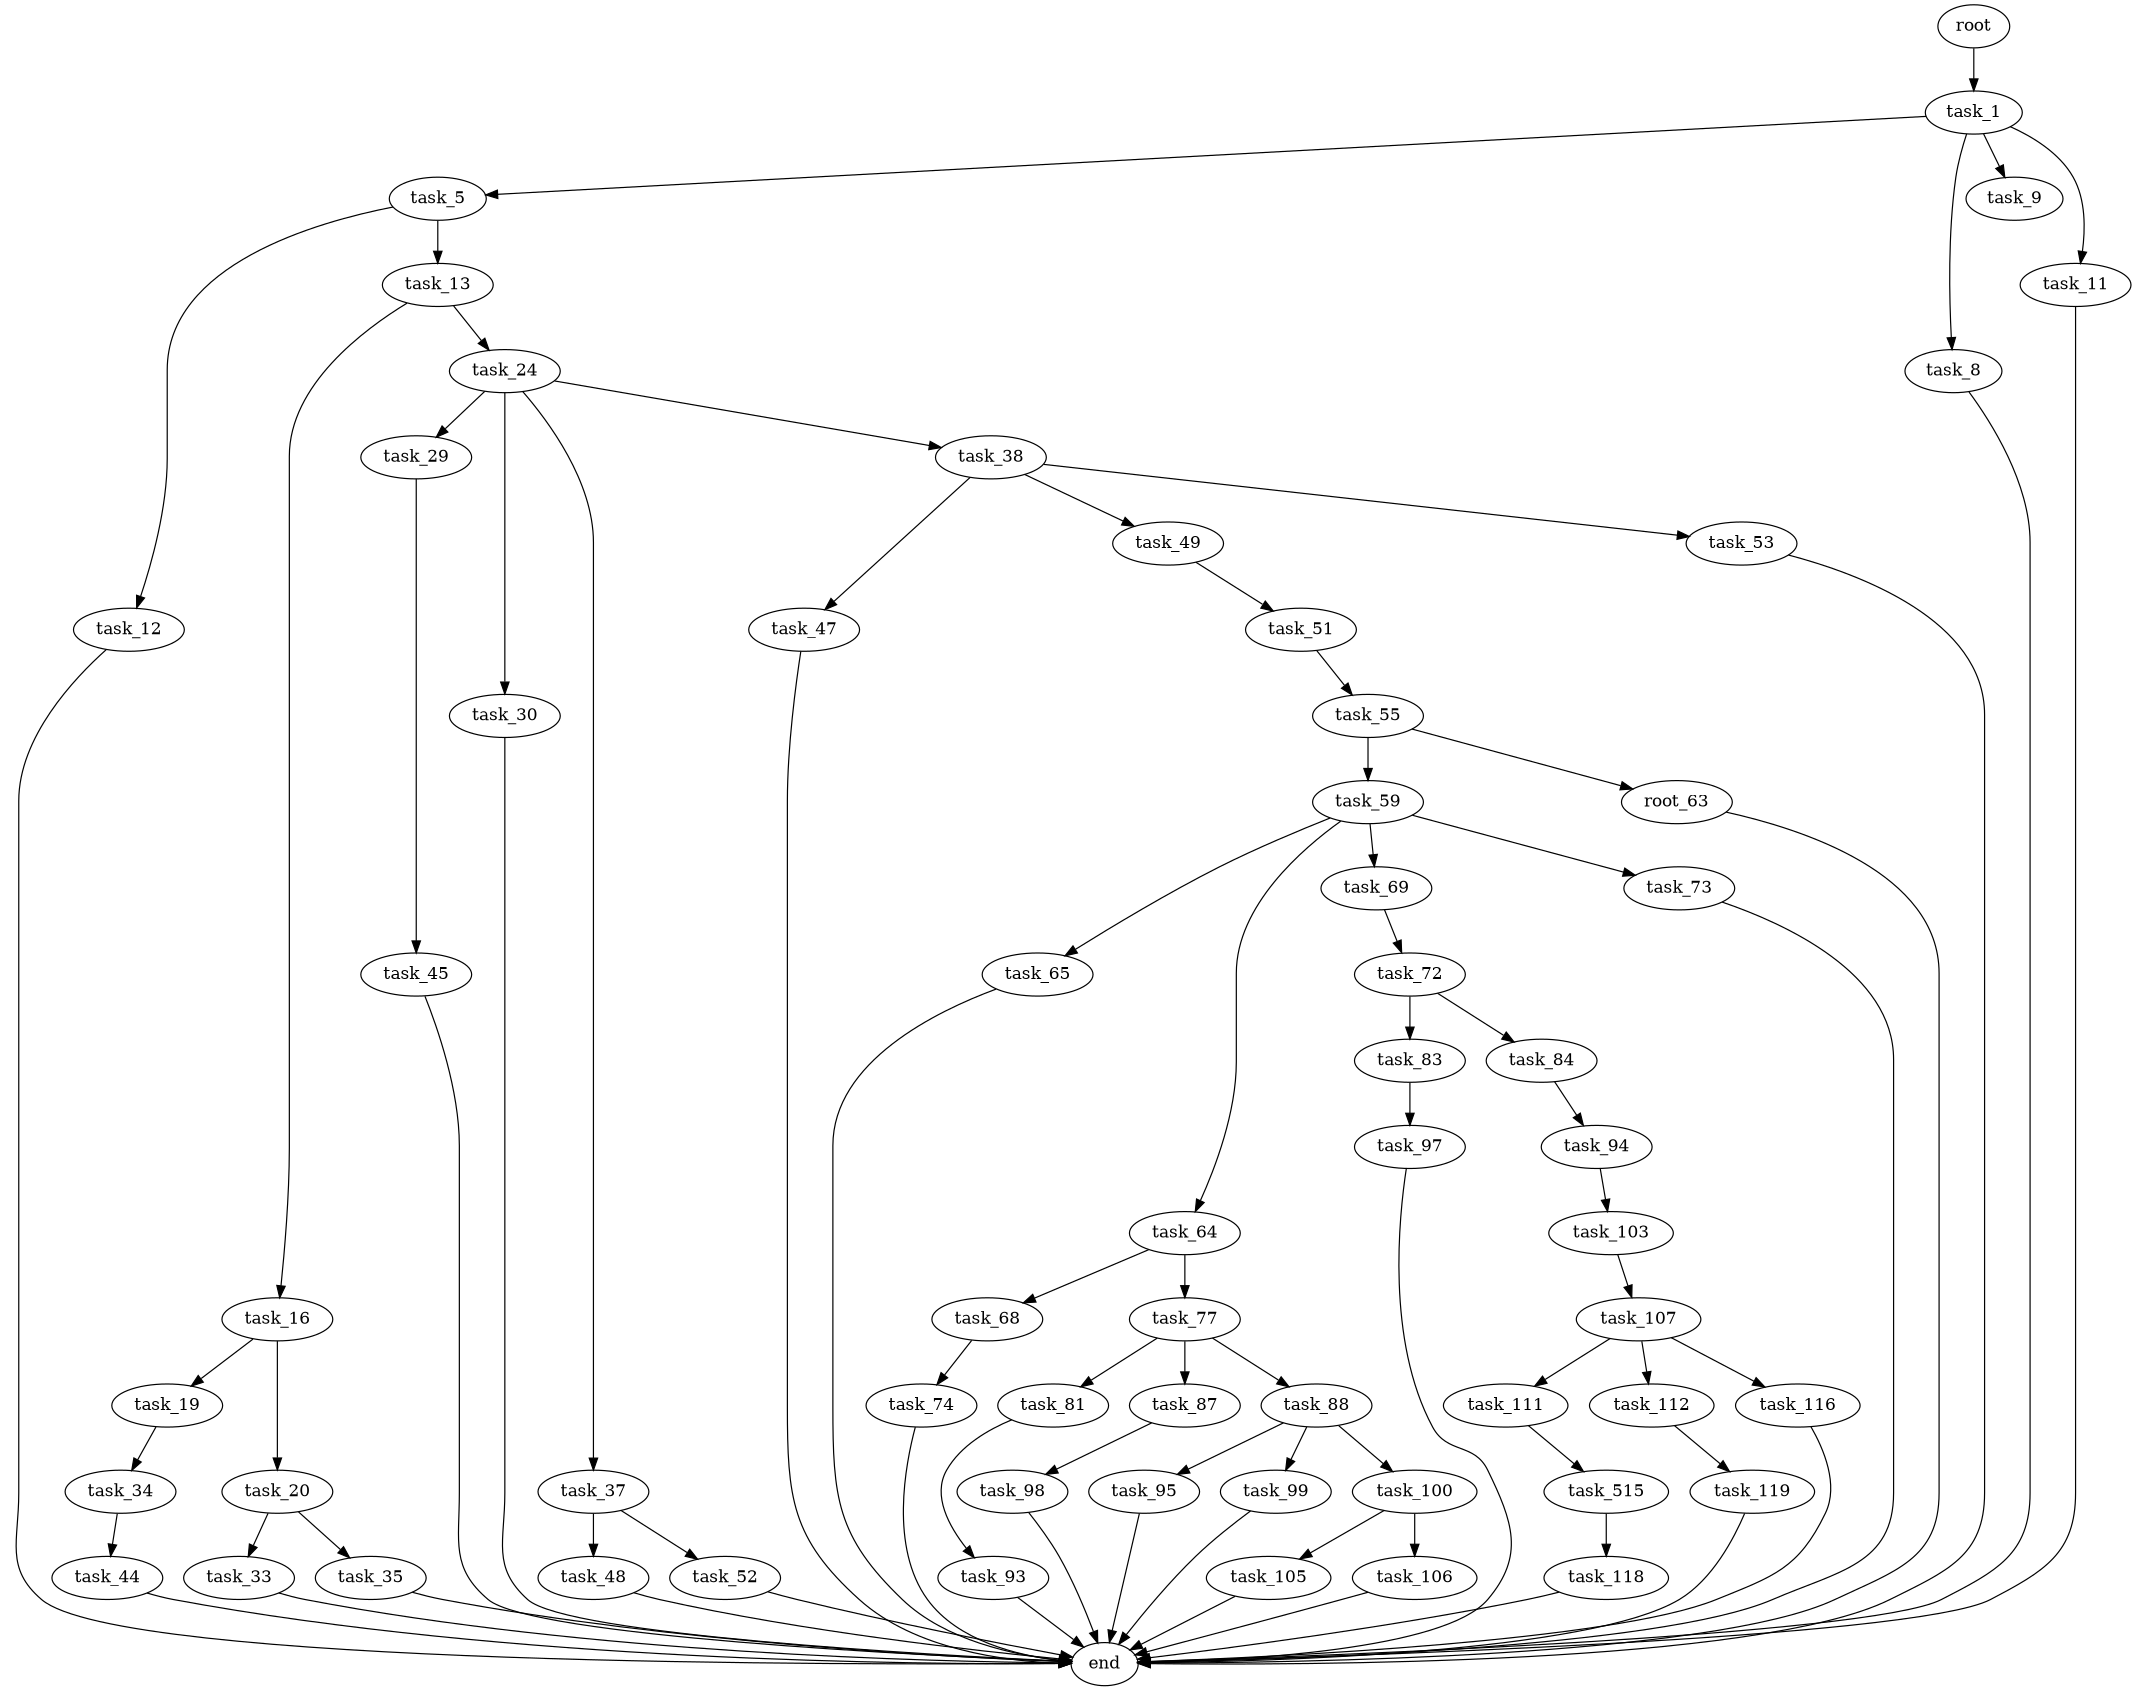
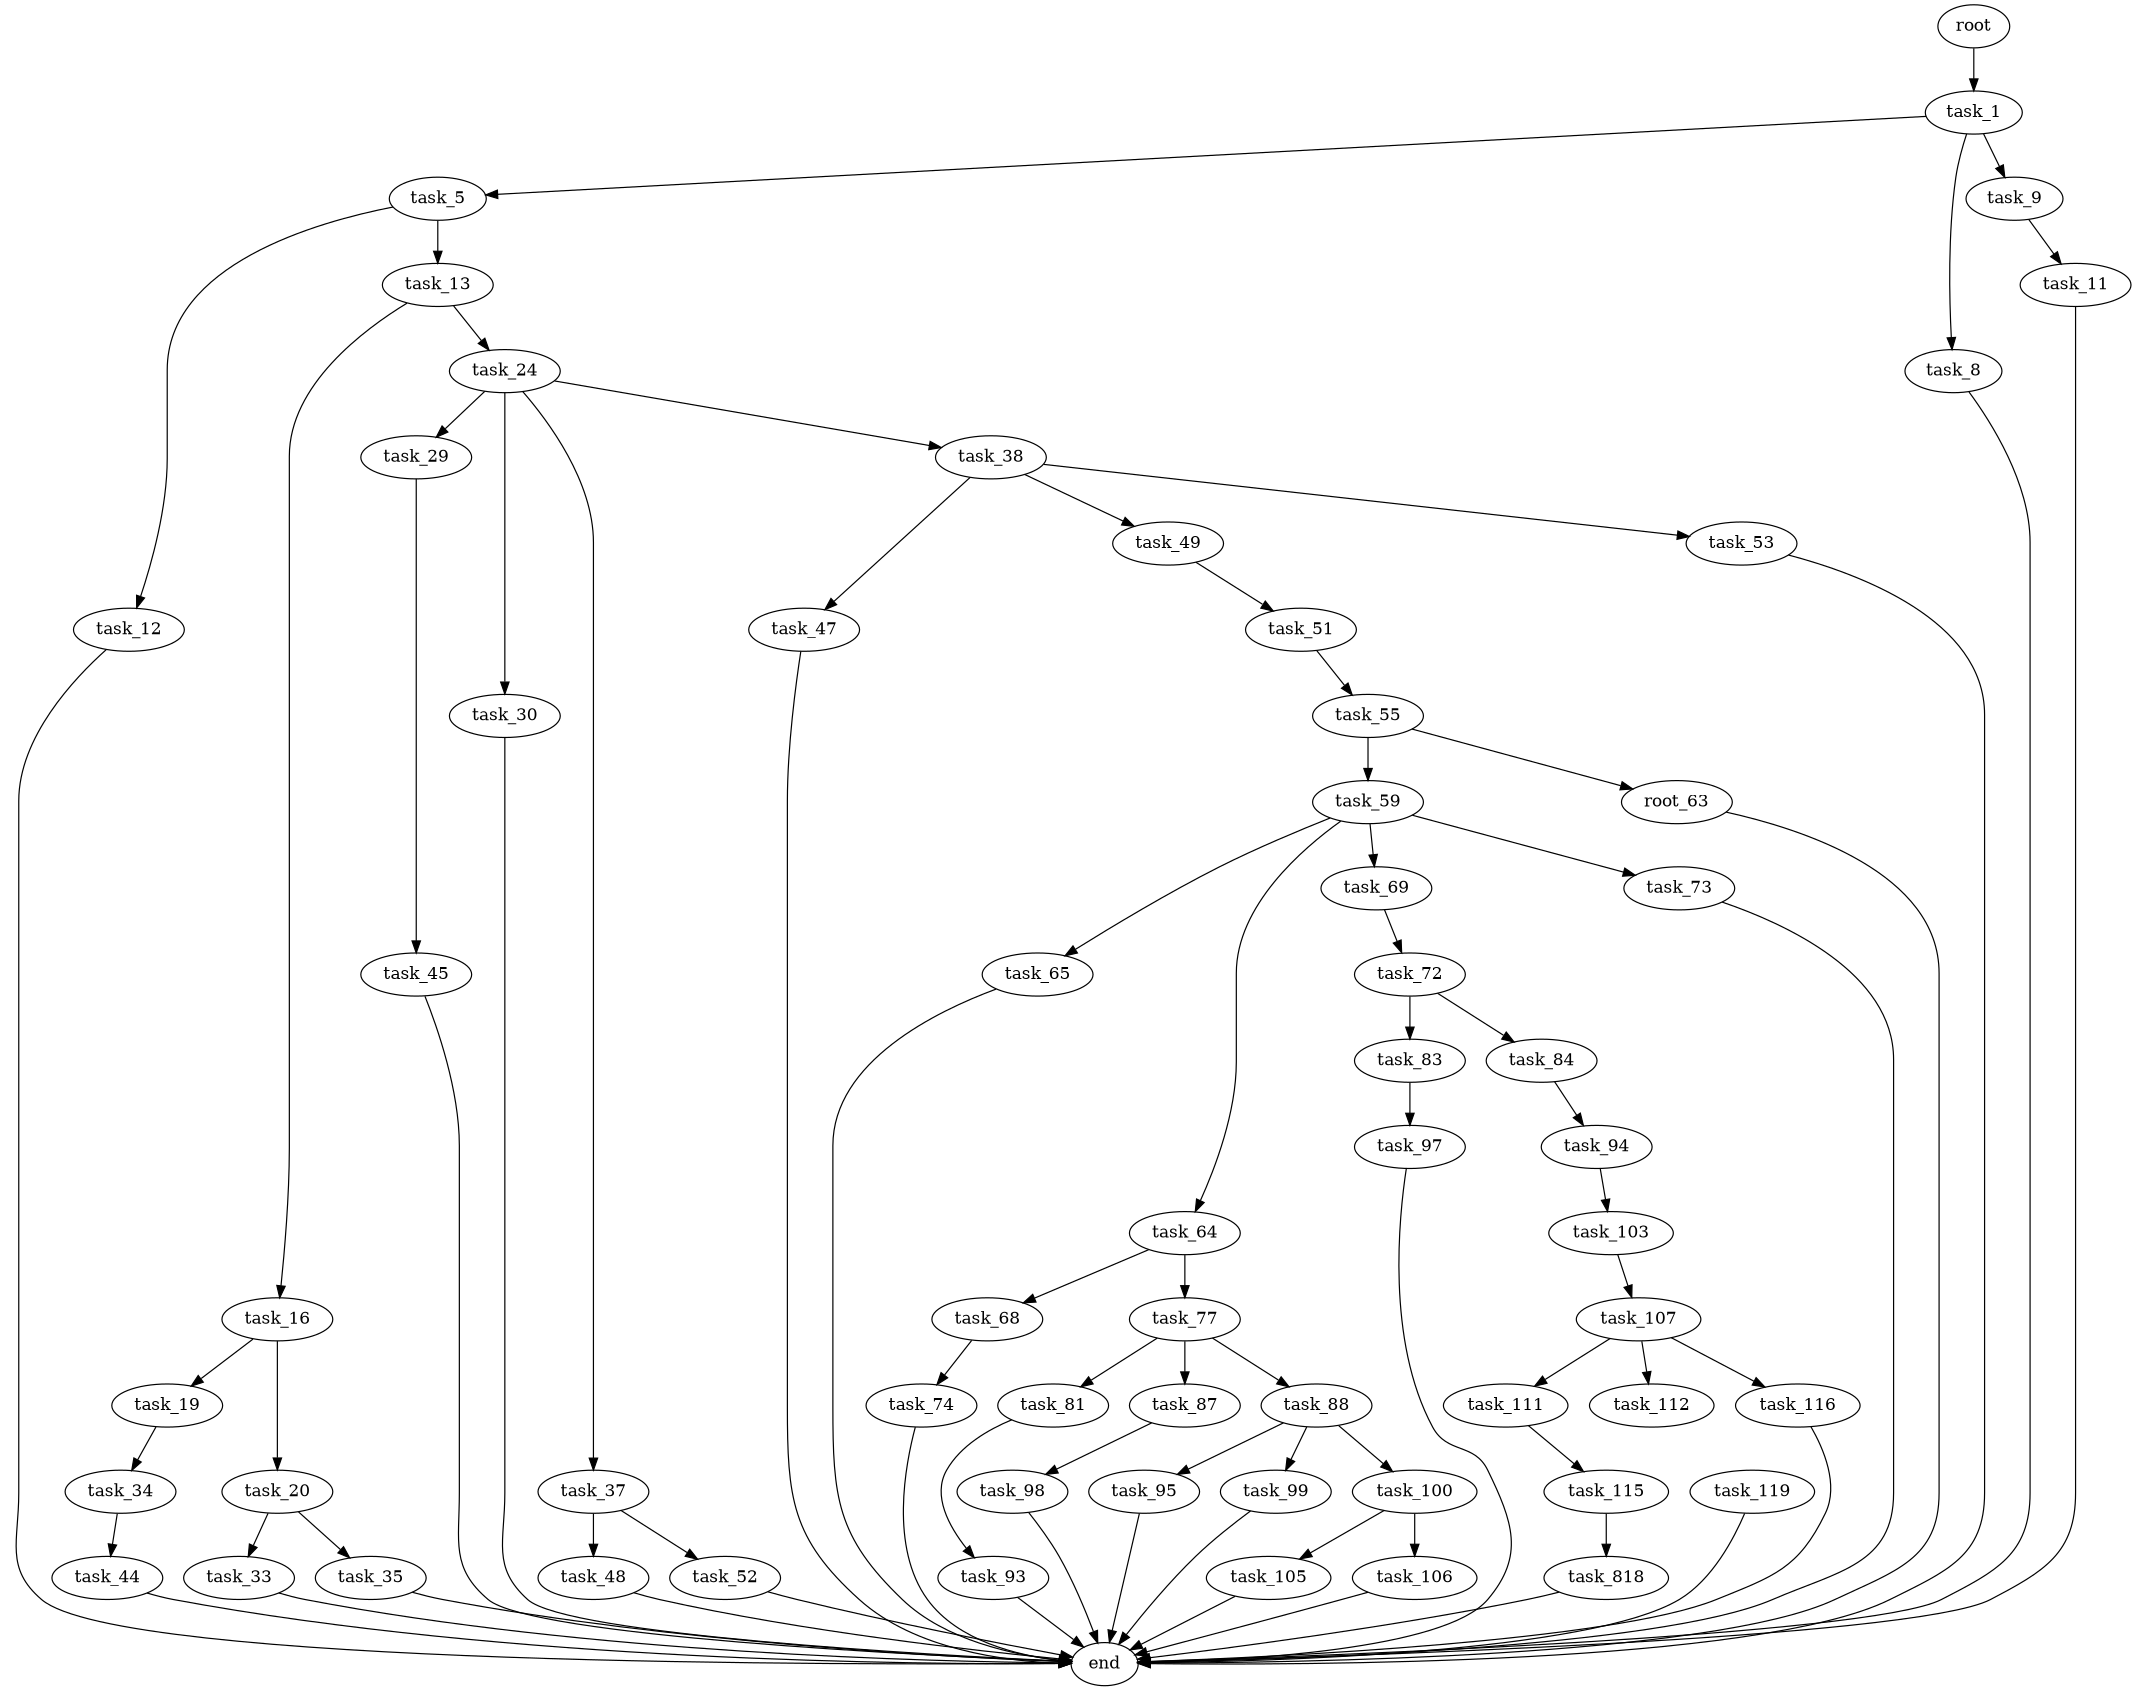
(2072, 175) -> (2041, 237)
(1697, 1445) -> none
(1606, 1492) -> (1606, 1492)
(1606, 1578) -> (1606, 1578)
